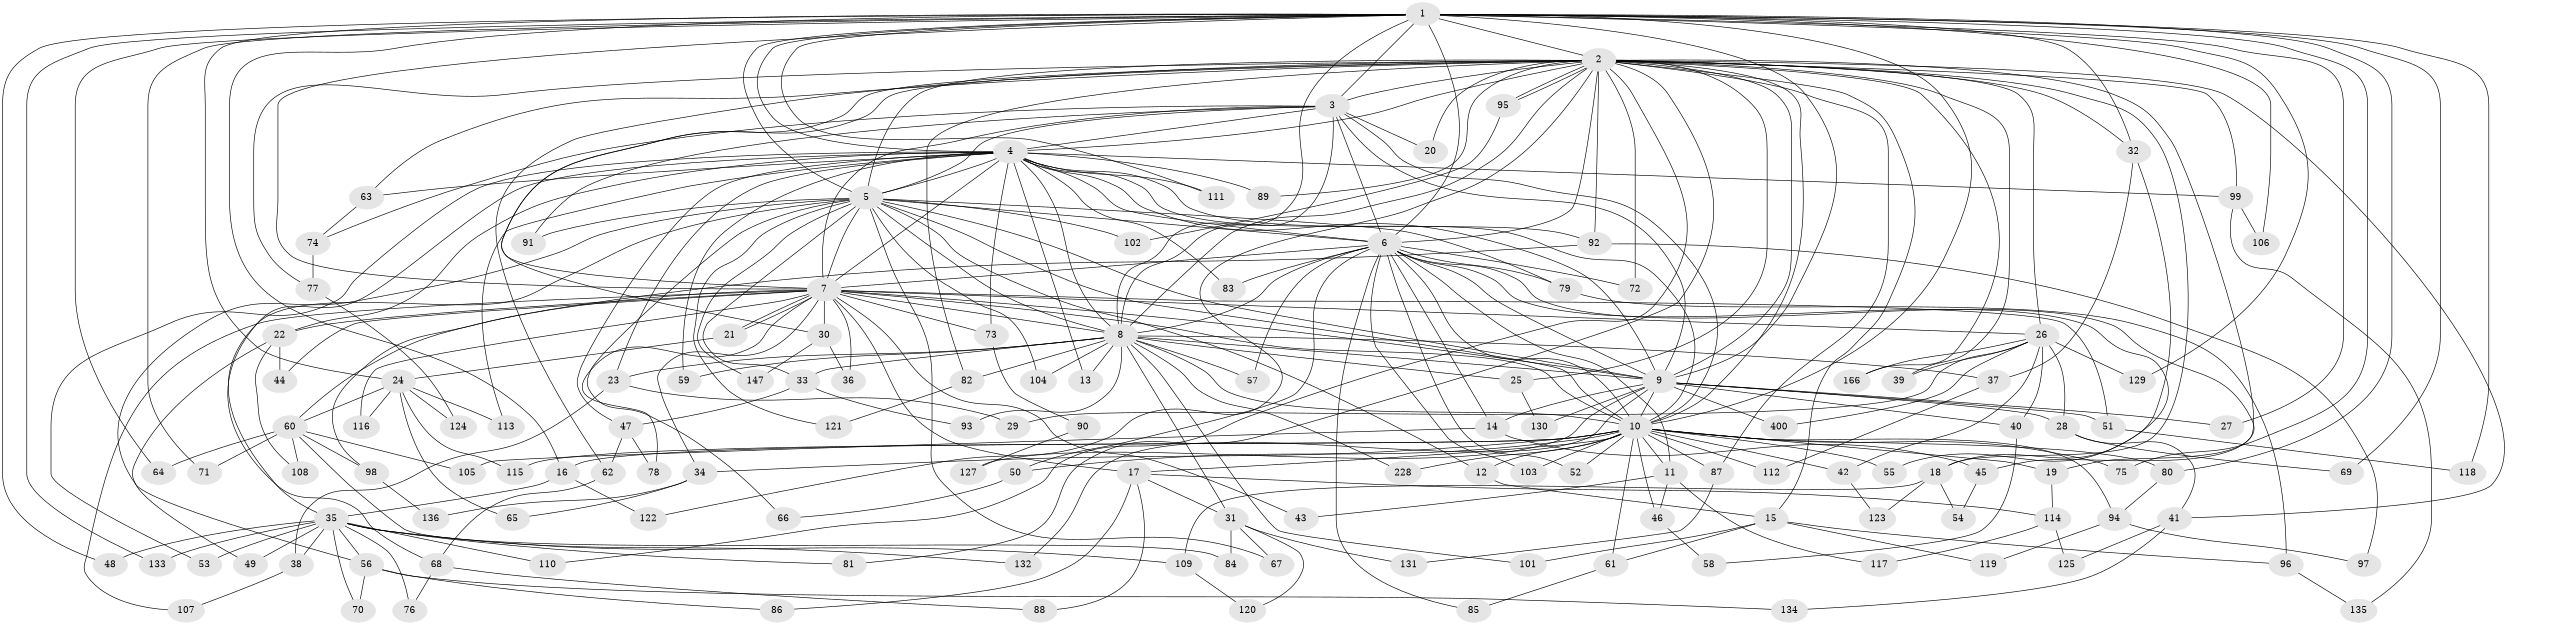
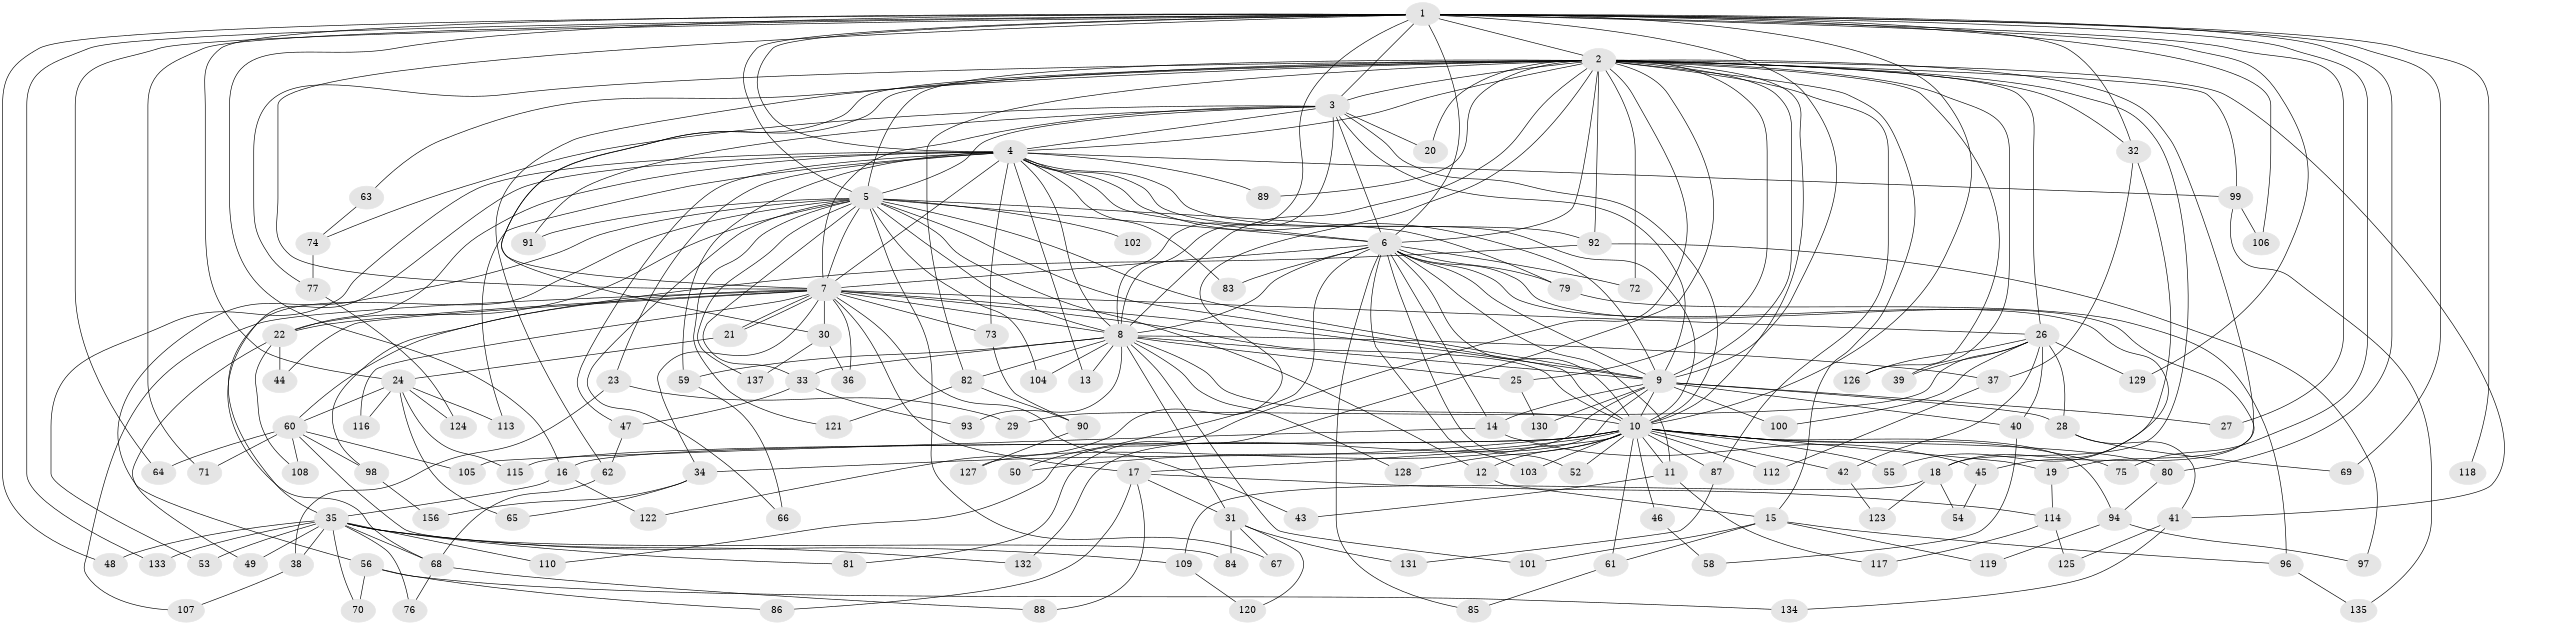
(1503, 106) -> none
(657, 172) -> none
(943, 177) -> (593, 292)
(1216, 198) -> none
(807, 356) -> none
(755, 381) -> (755, 381)
(1253, 381) -> none
(1852, 381) -> (1852, 381)
none -> (1025, 404)
(1779, 427) -> (1779, 427)
(2108, 427) -> none
(654, 473) -> none
(1403, 473) -> (1403, 473)
(1664, 496) -> none
(903, 505) -> (758, 435)
(431, 519) -> (431, 519)
(349, 542) -> (384, 542)
